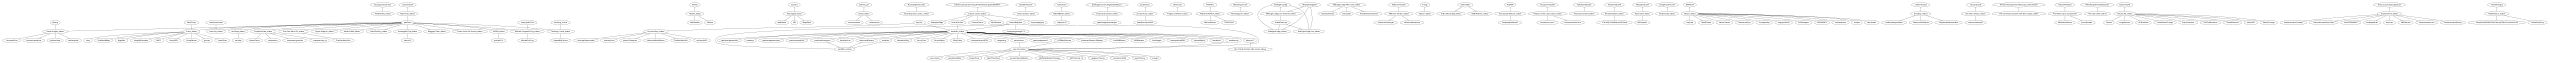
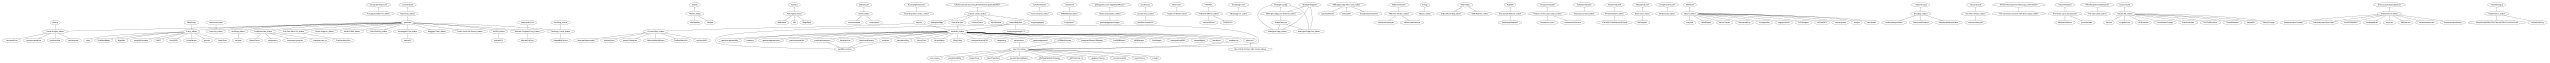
(383, 14) -> (378, 14)
